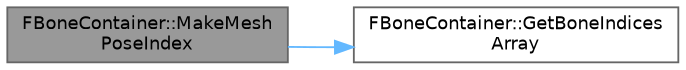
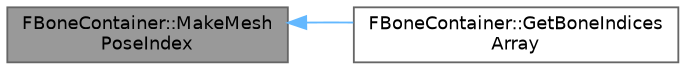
(311, 47) -> (330, 22)
